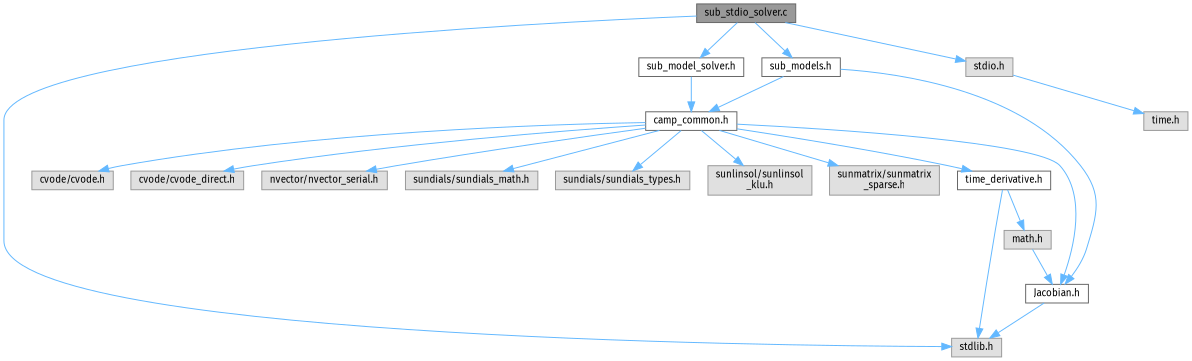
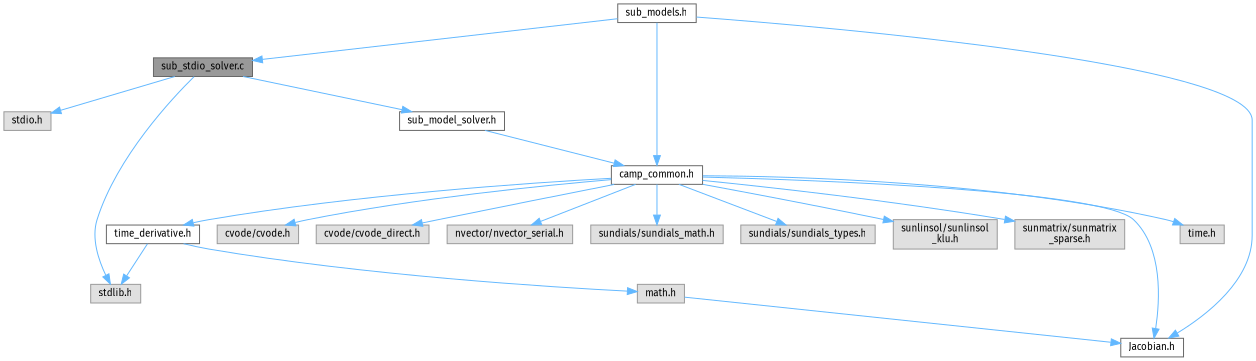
(770, 37) -> (440, 39)
(1074, 93) -> (939, 187)
(1021, 318) -> none
